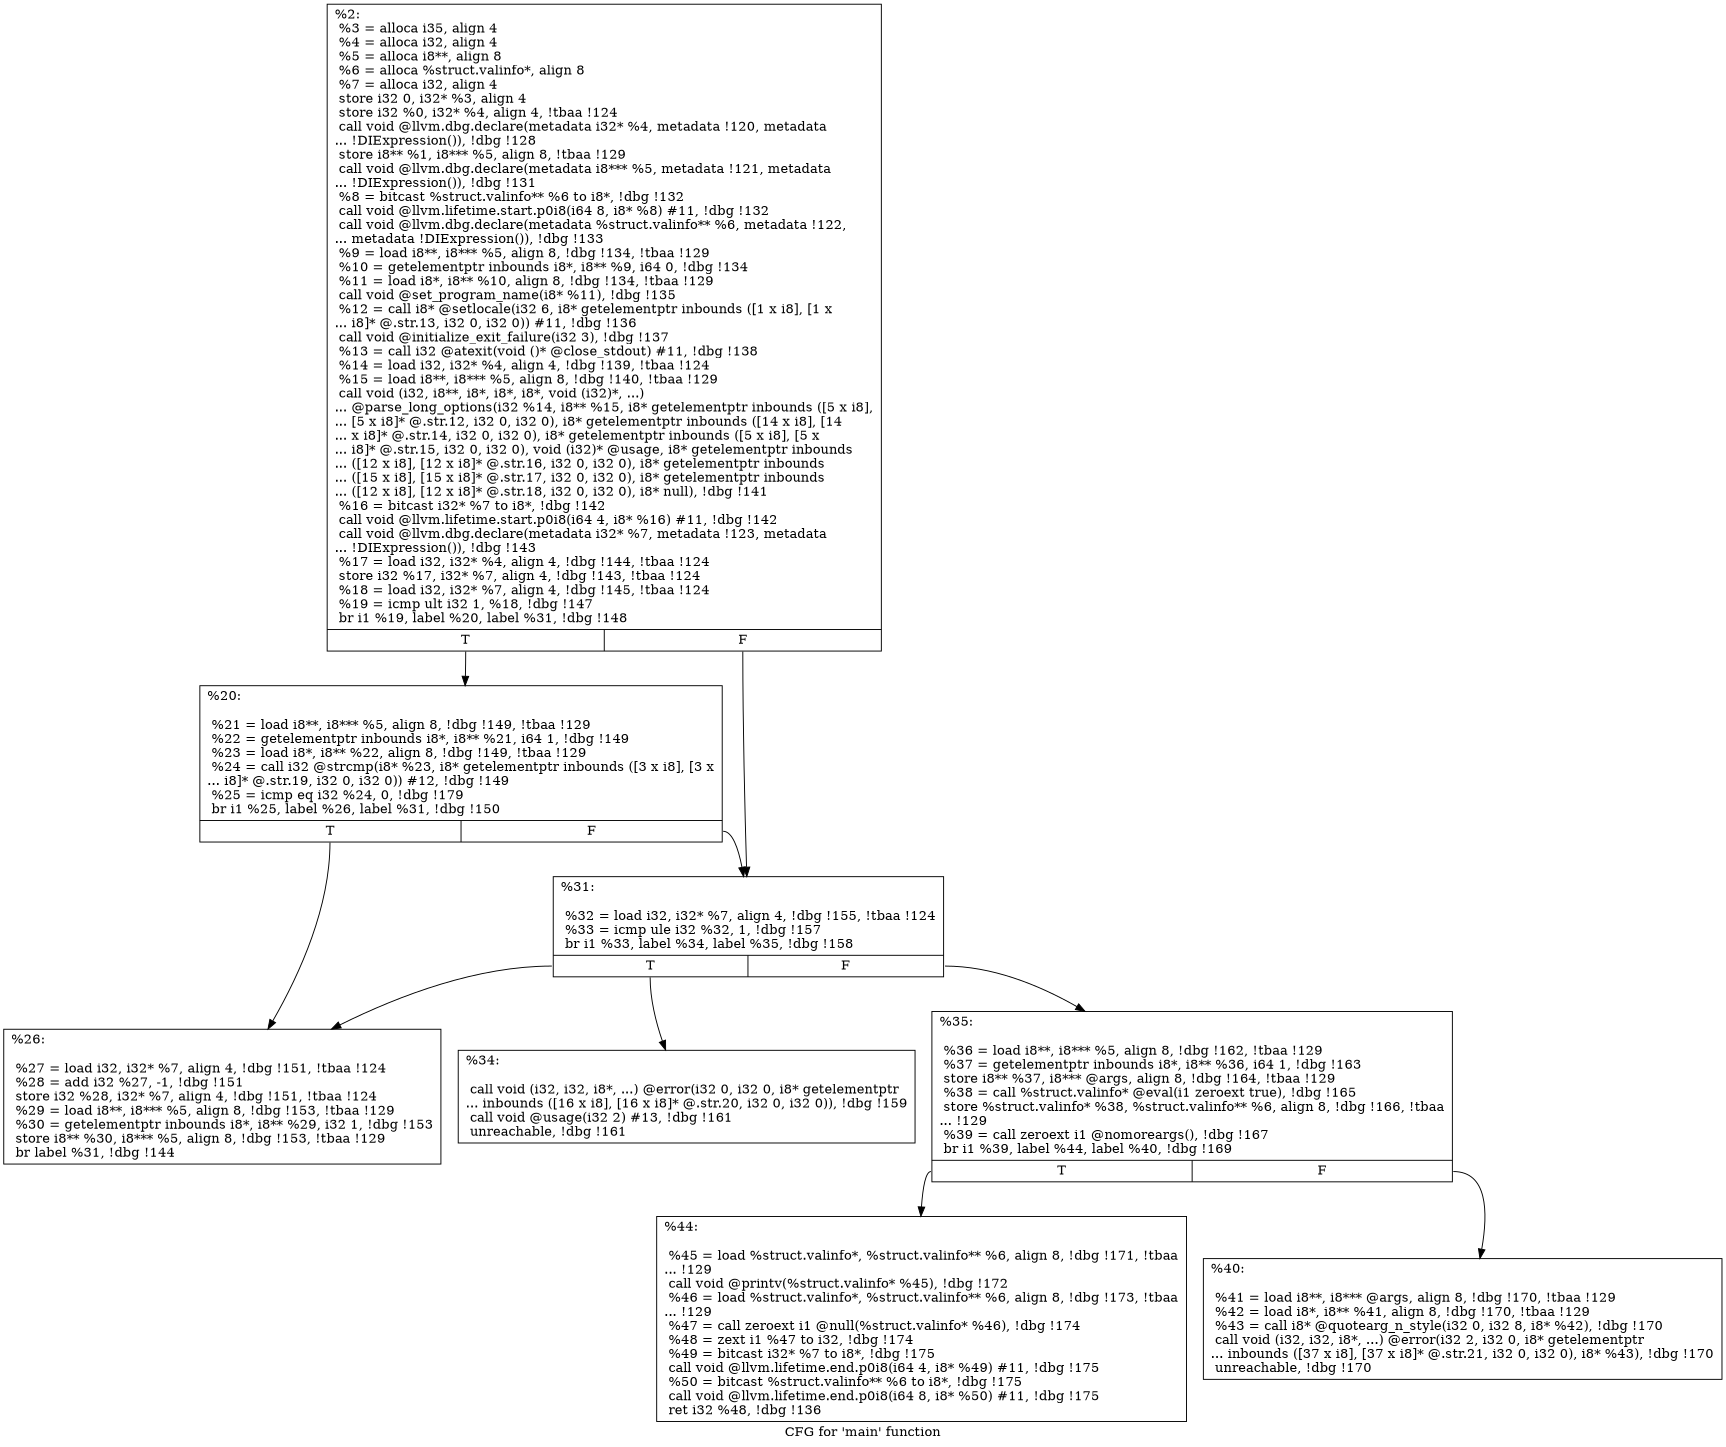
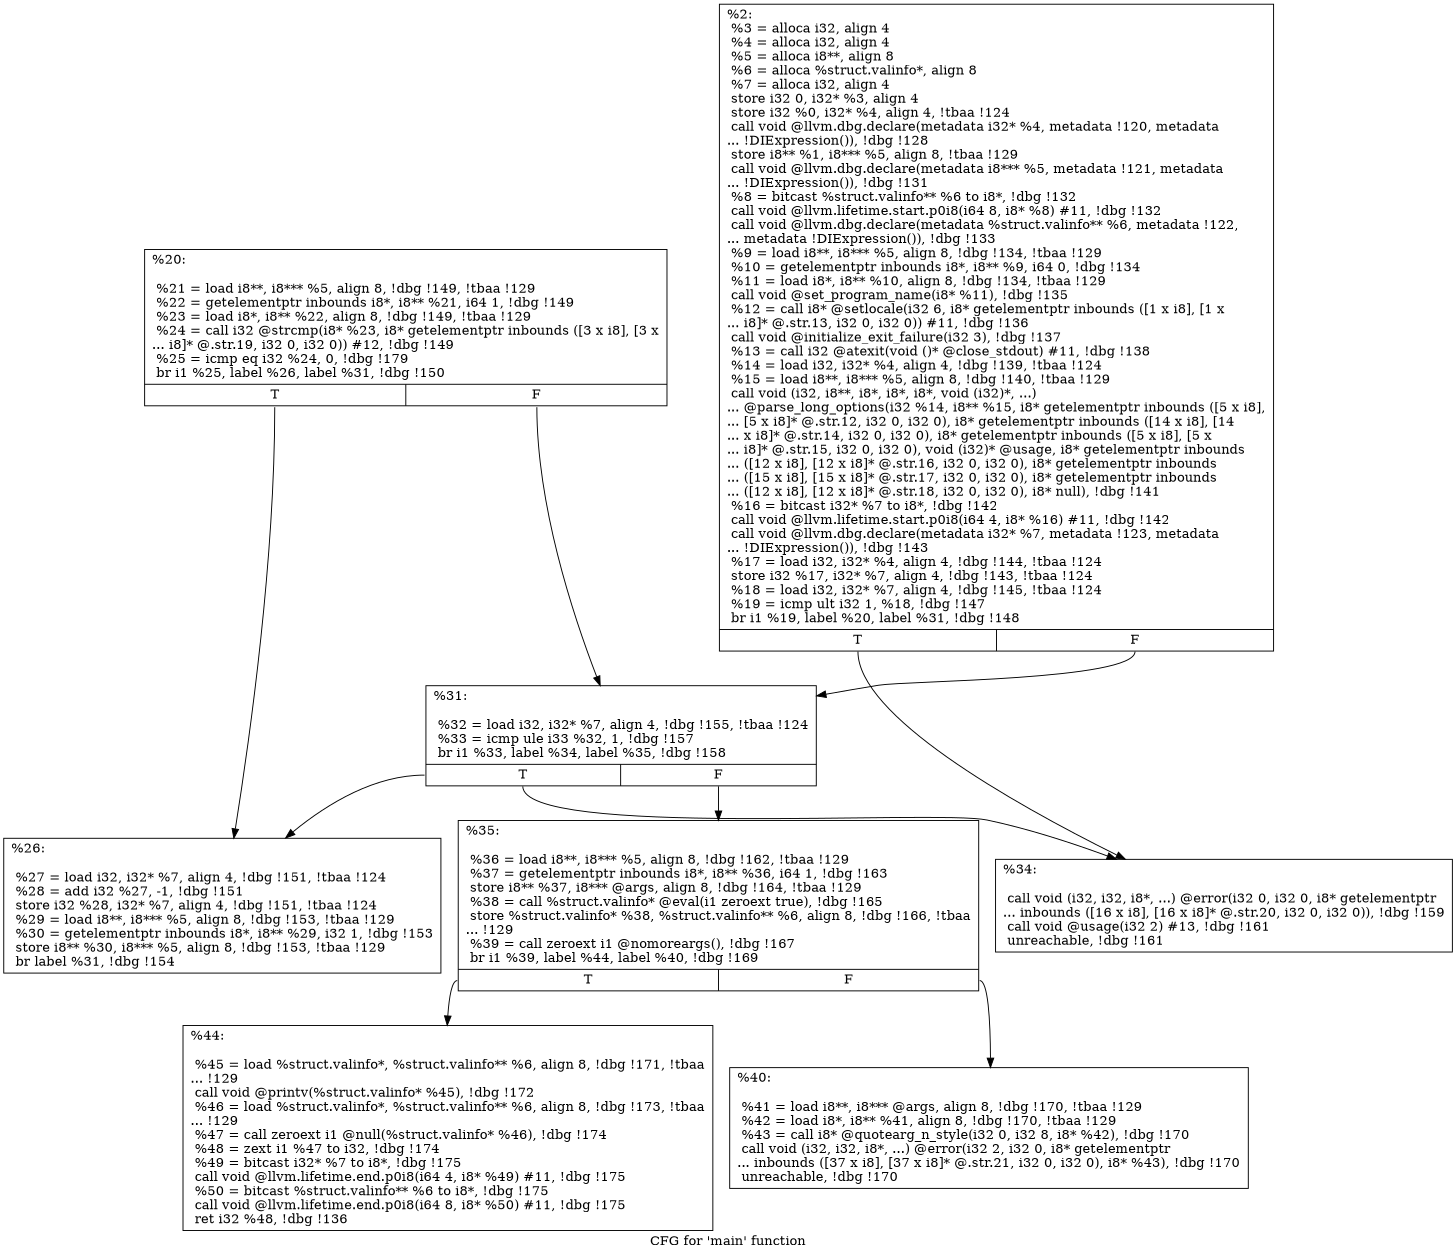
(417, 29) -> (809, 29)
(466, 664) -> (970, 772)
(691, 930) -> (564, 739)
(93, 1153) -> (93, 962)
